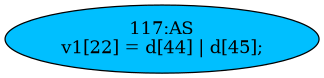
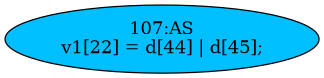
(162, 39) -> (162, 39)
